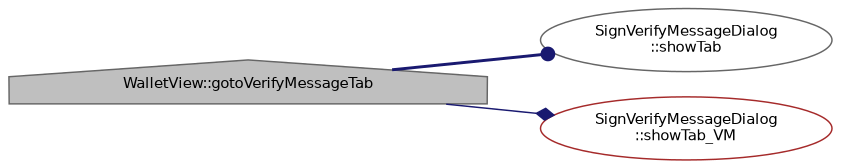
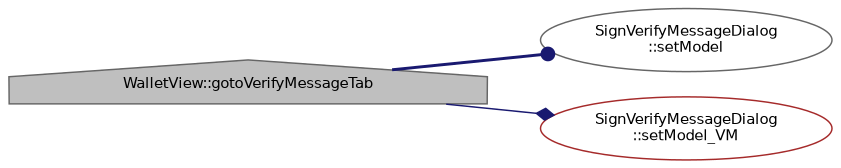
(686, 40) -> (686, 40)
(686, 128) -> (686, 128)
